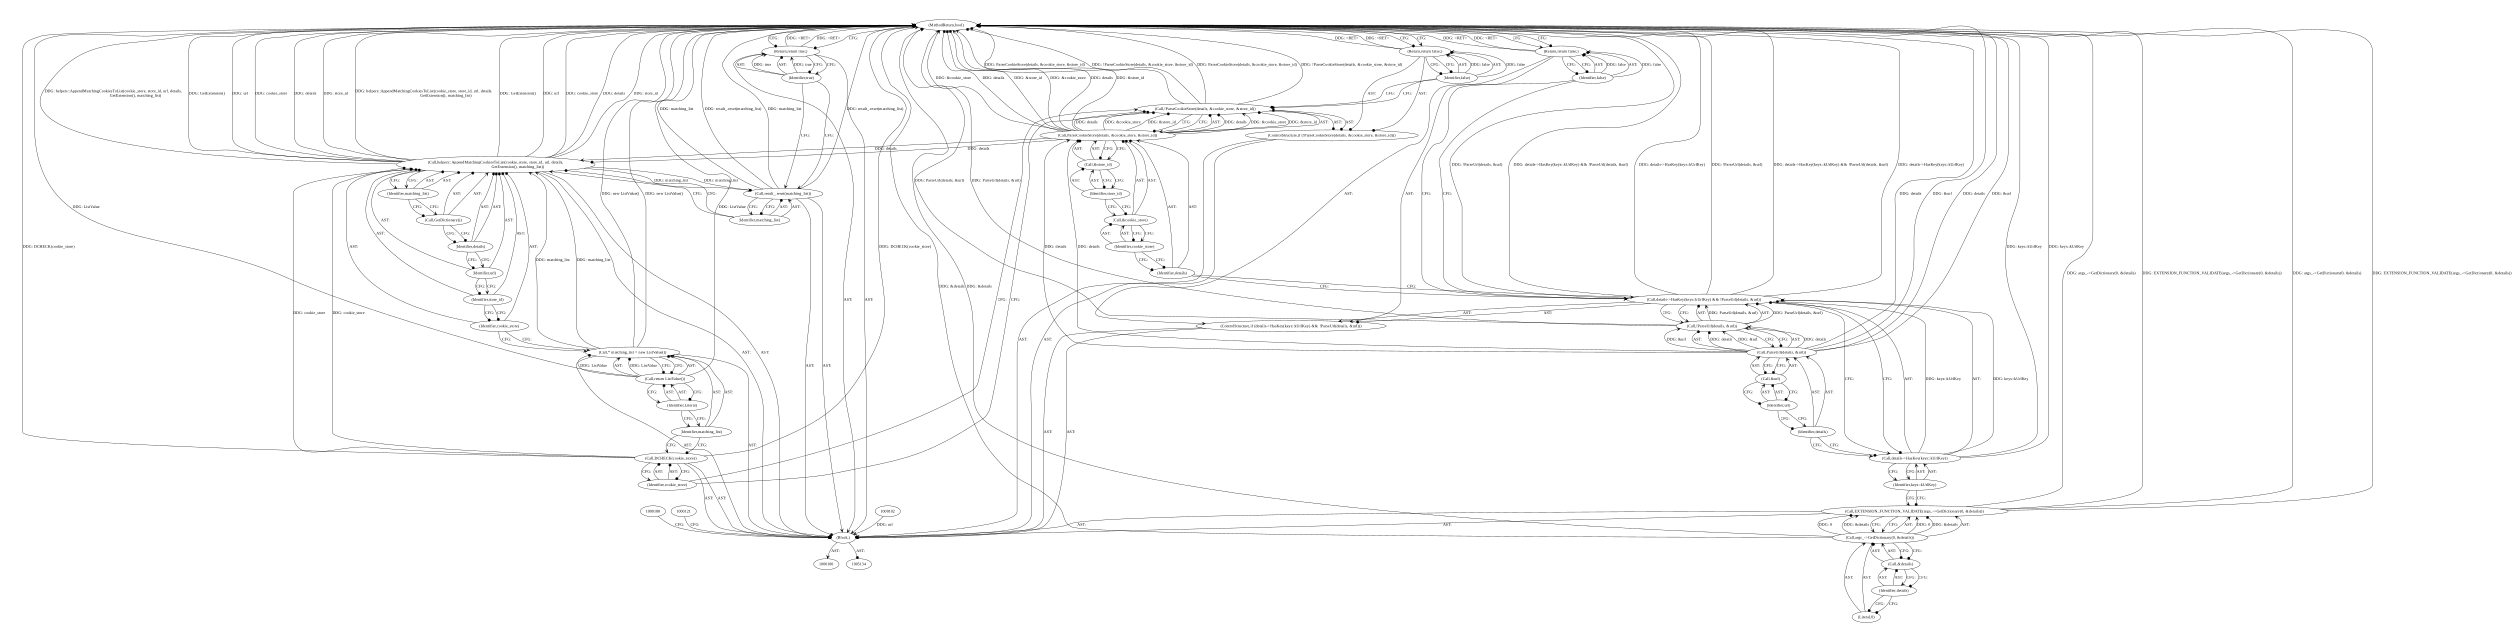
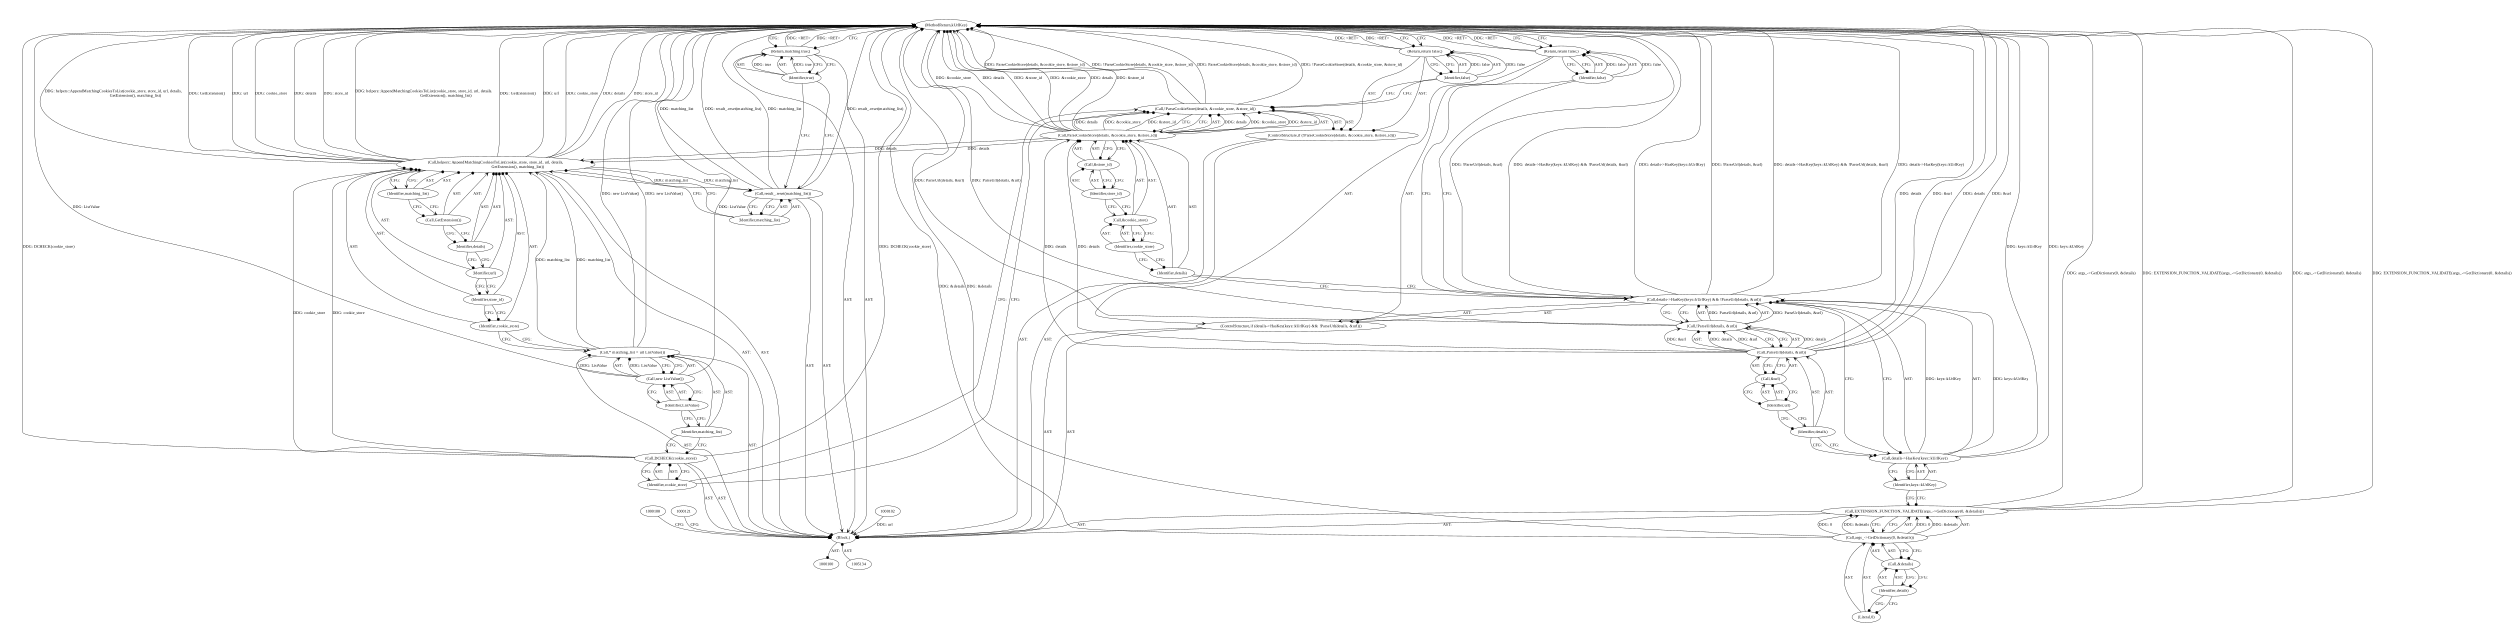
(946, 25) -> (946, 25)
(791, 51) -> (791, 51)
(443, 220) -> (443, 220)
(633, 352) -> (633, 352)
(665, 379) -> (665, 379)
(682, 405) -> (682, 405)
(831, 549) -> (831, 549)
(854, 549) -> (844, 554)
